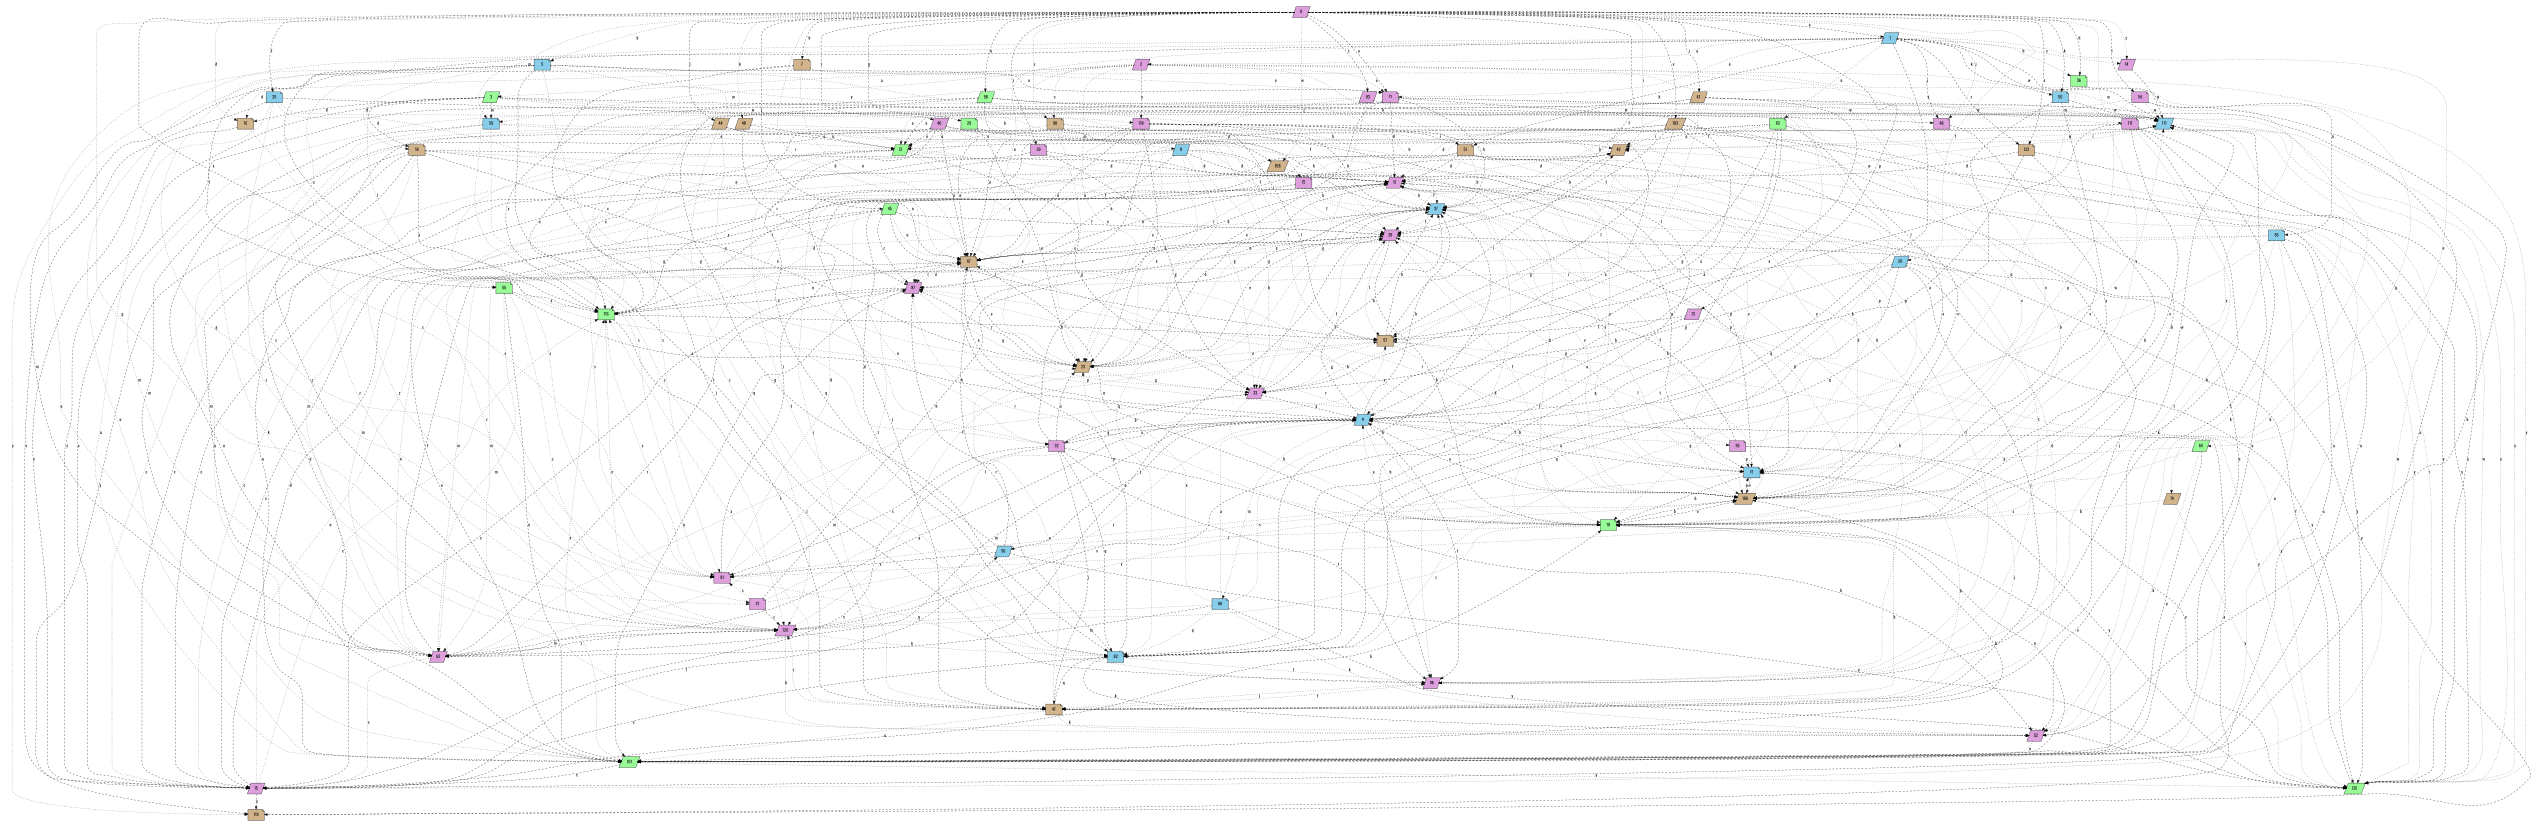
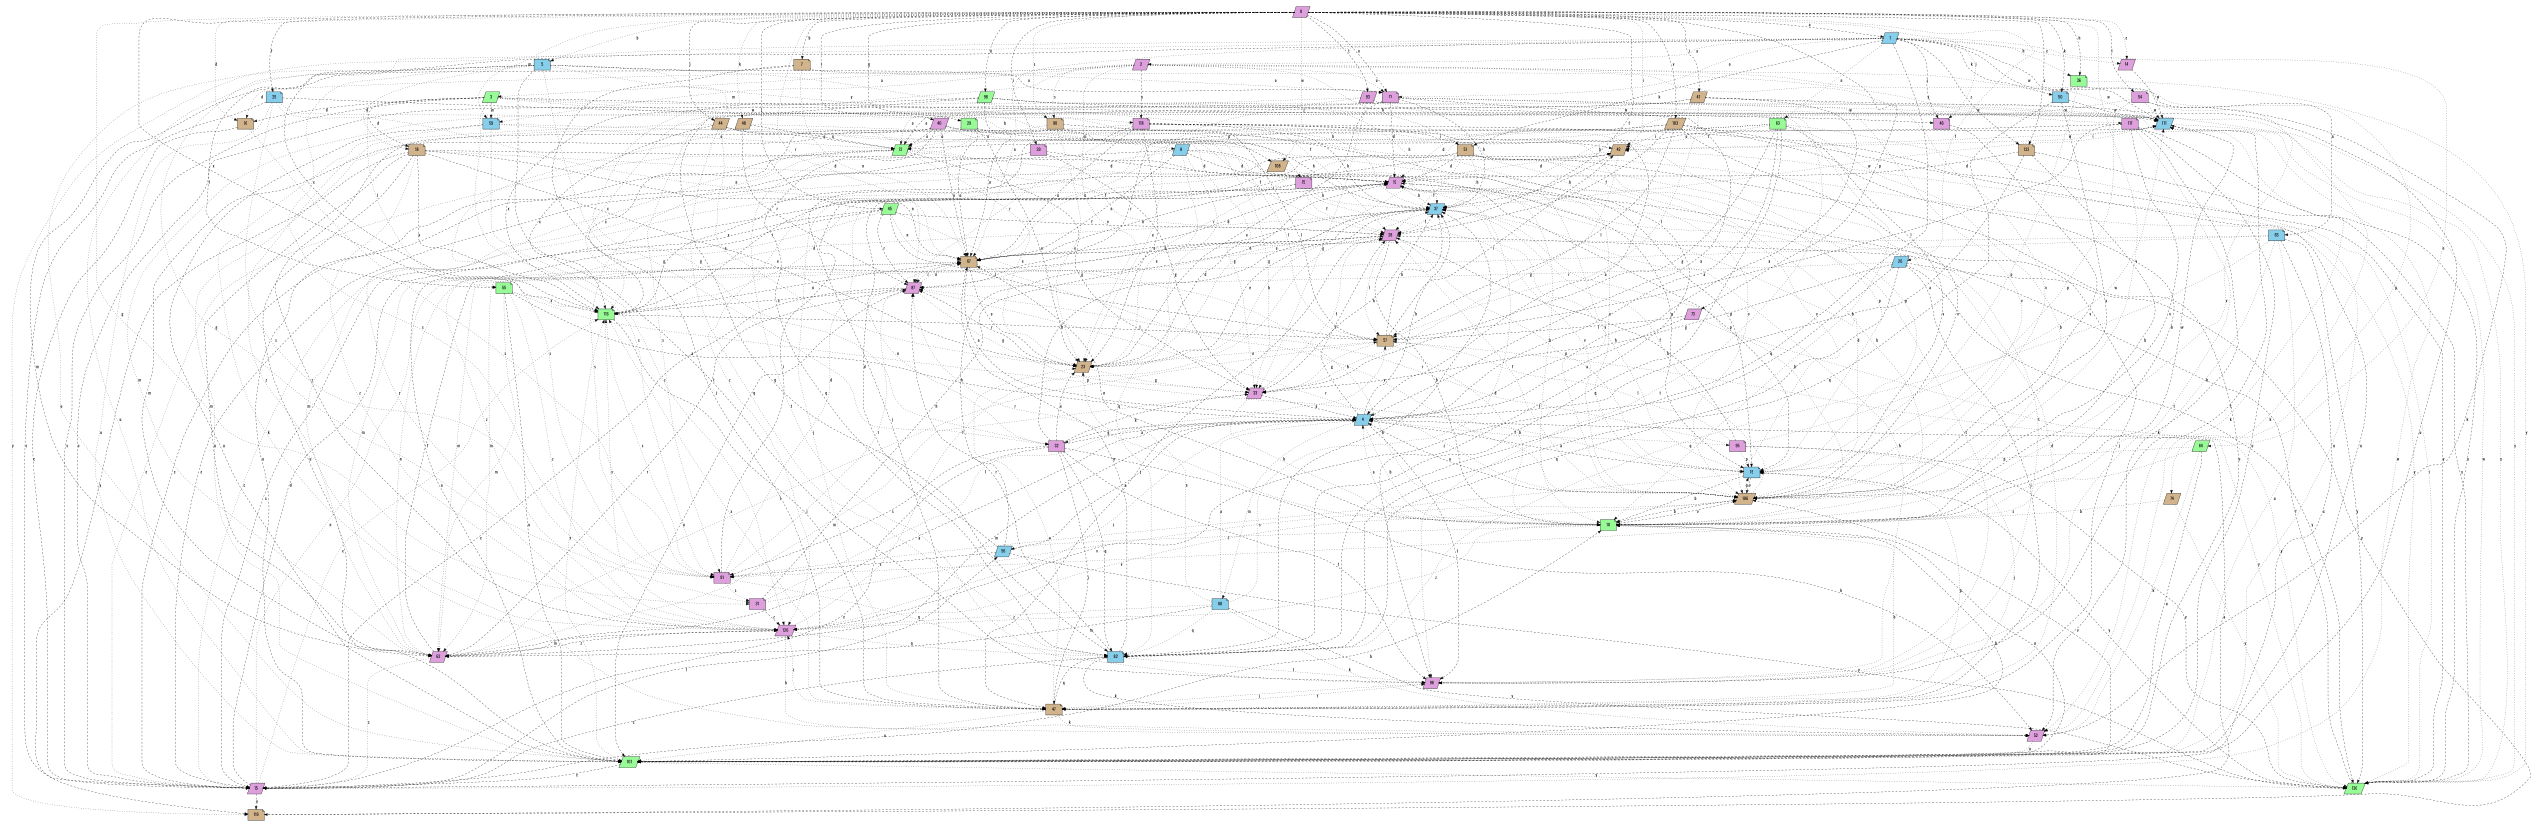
(741, 592) -> (735, 593)
